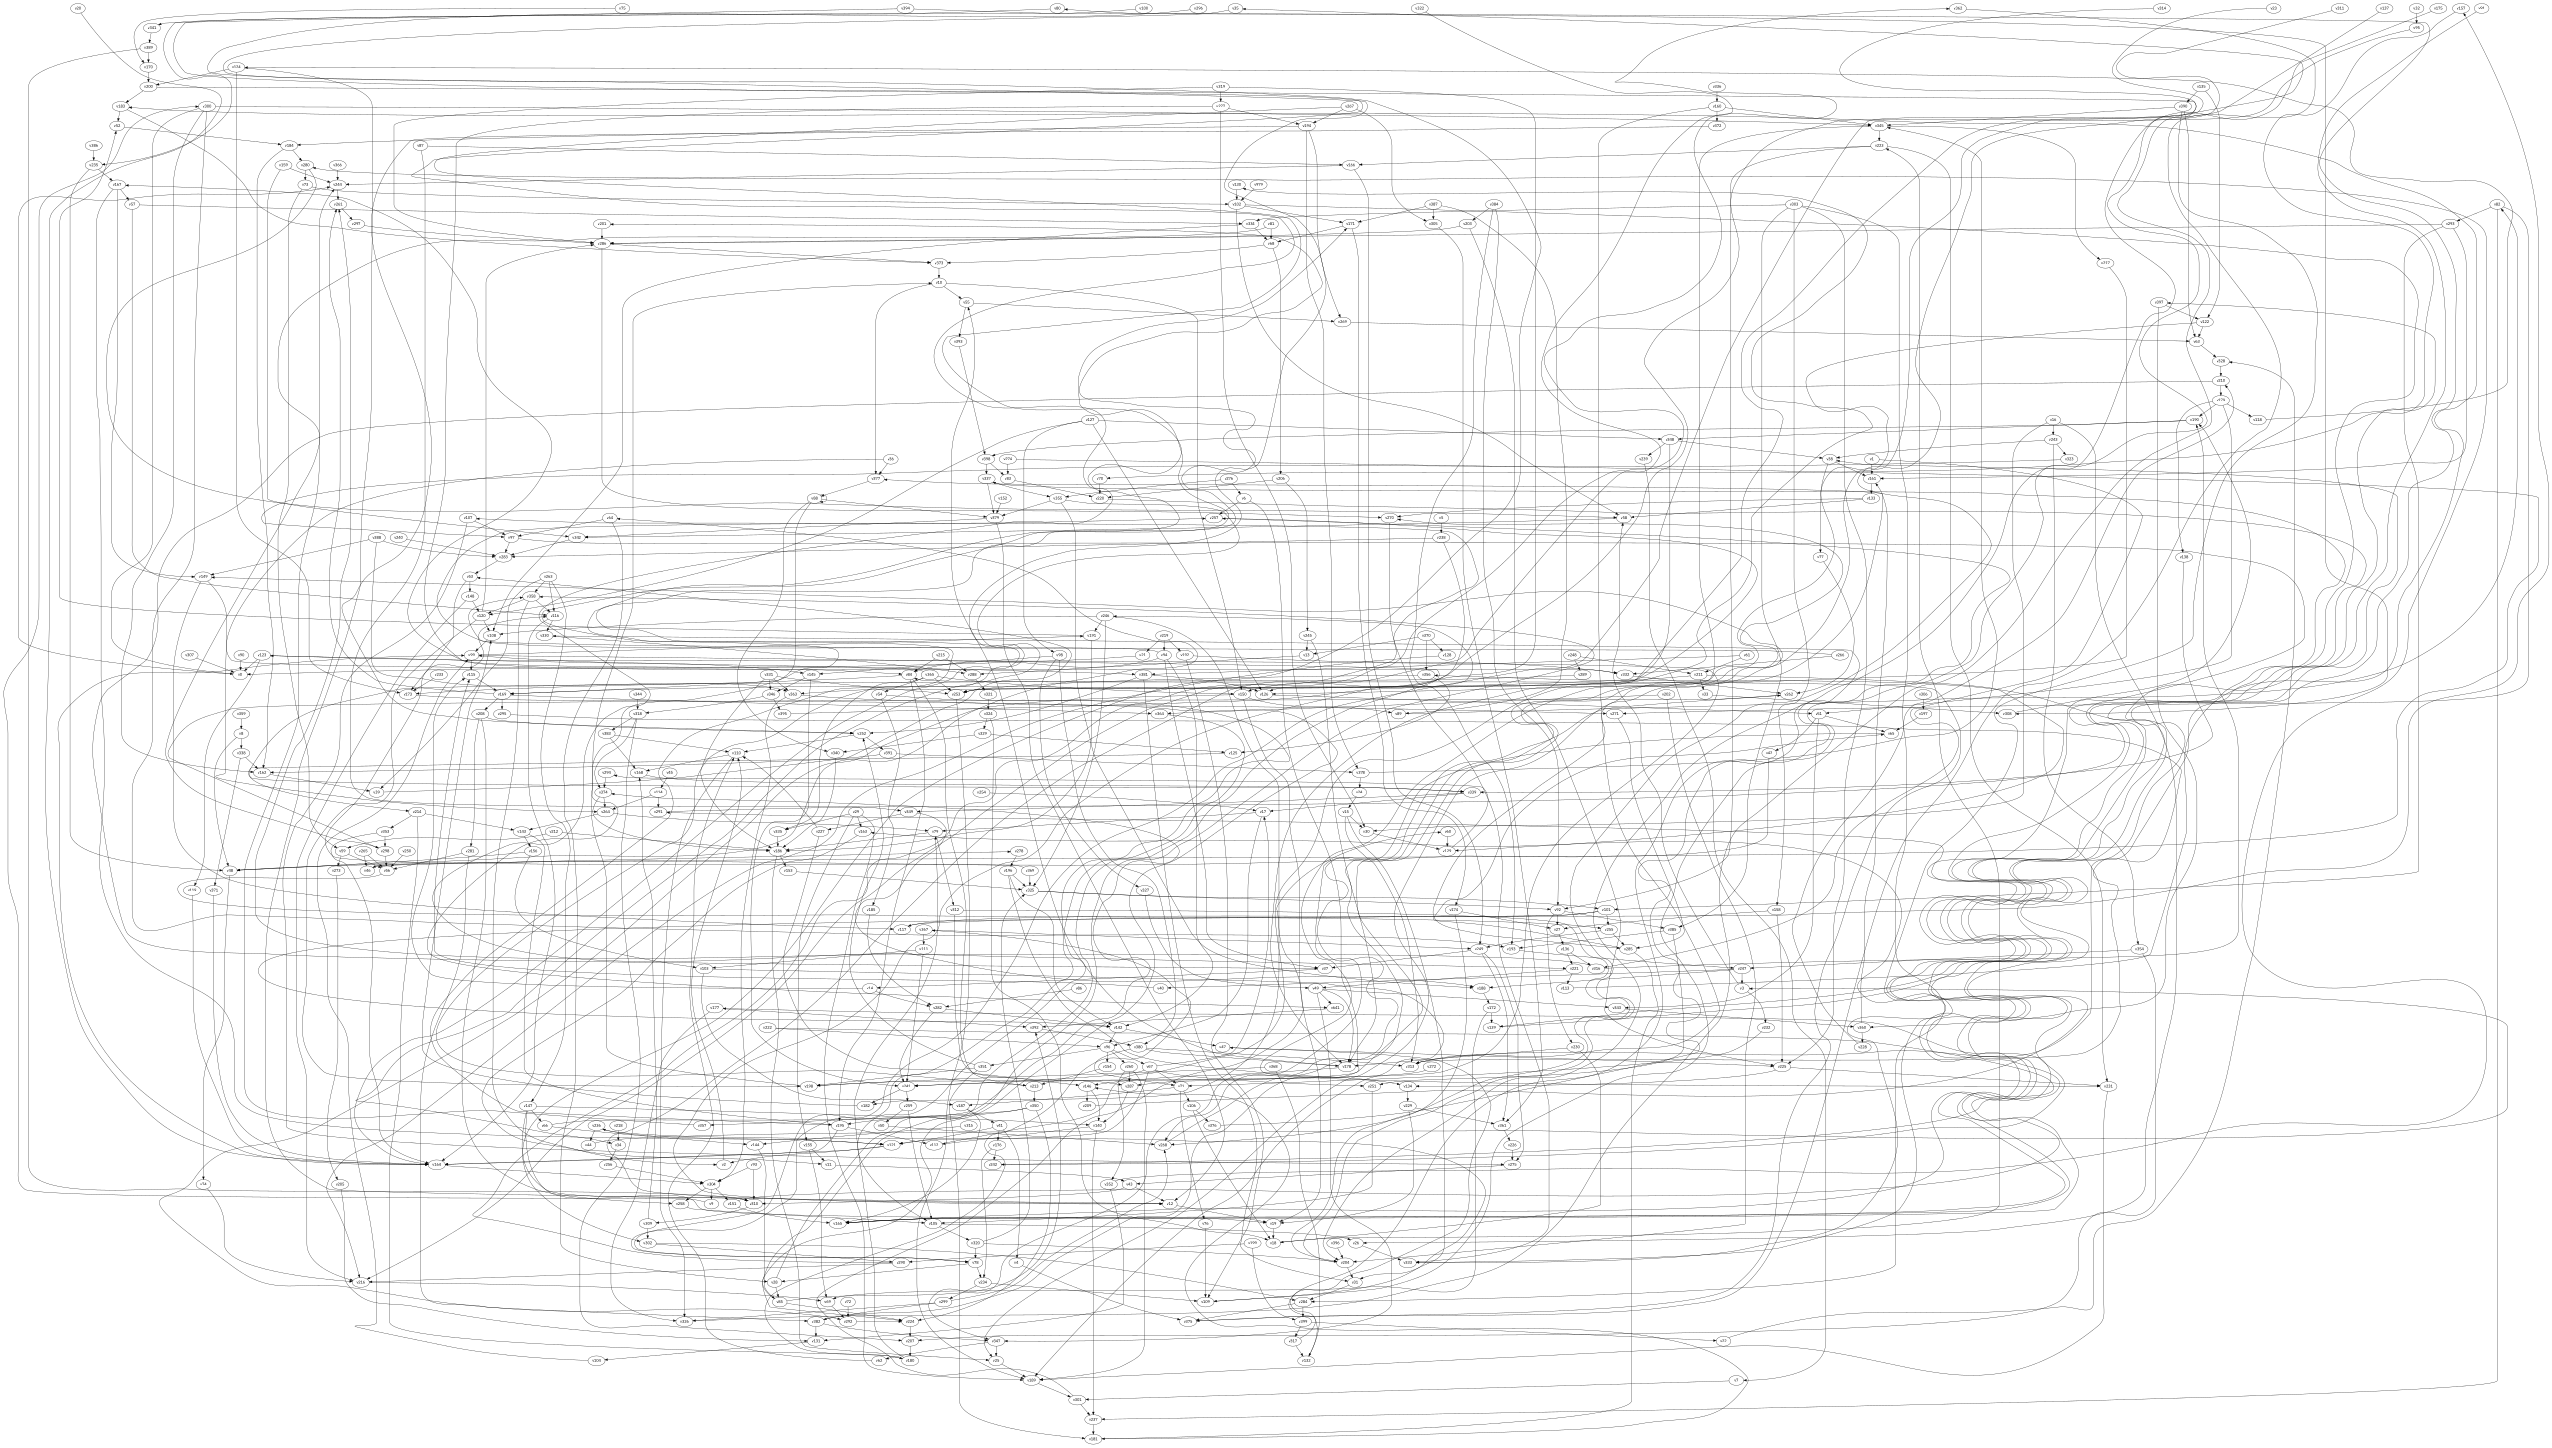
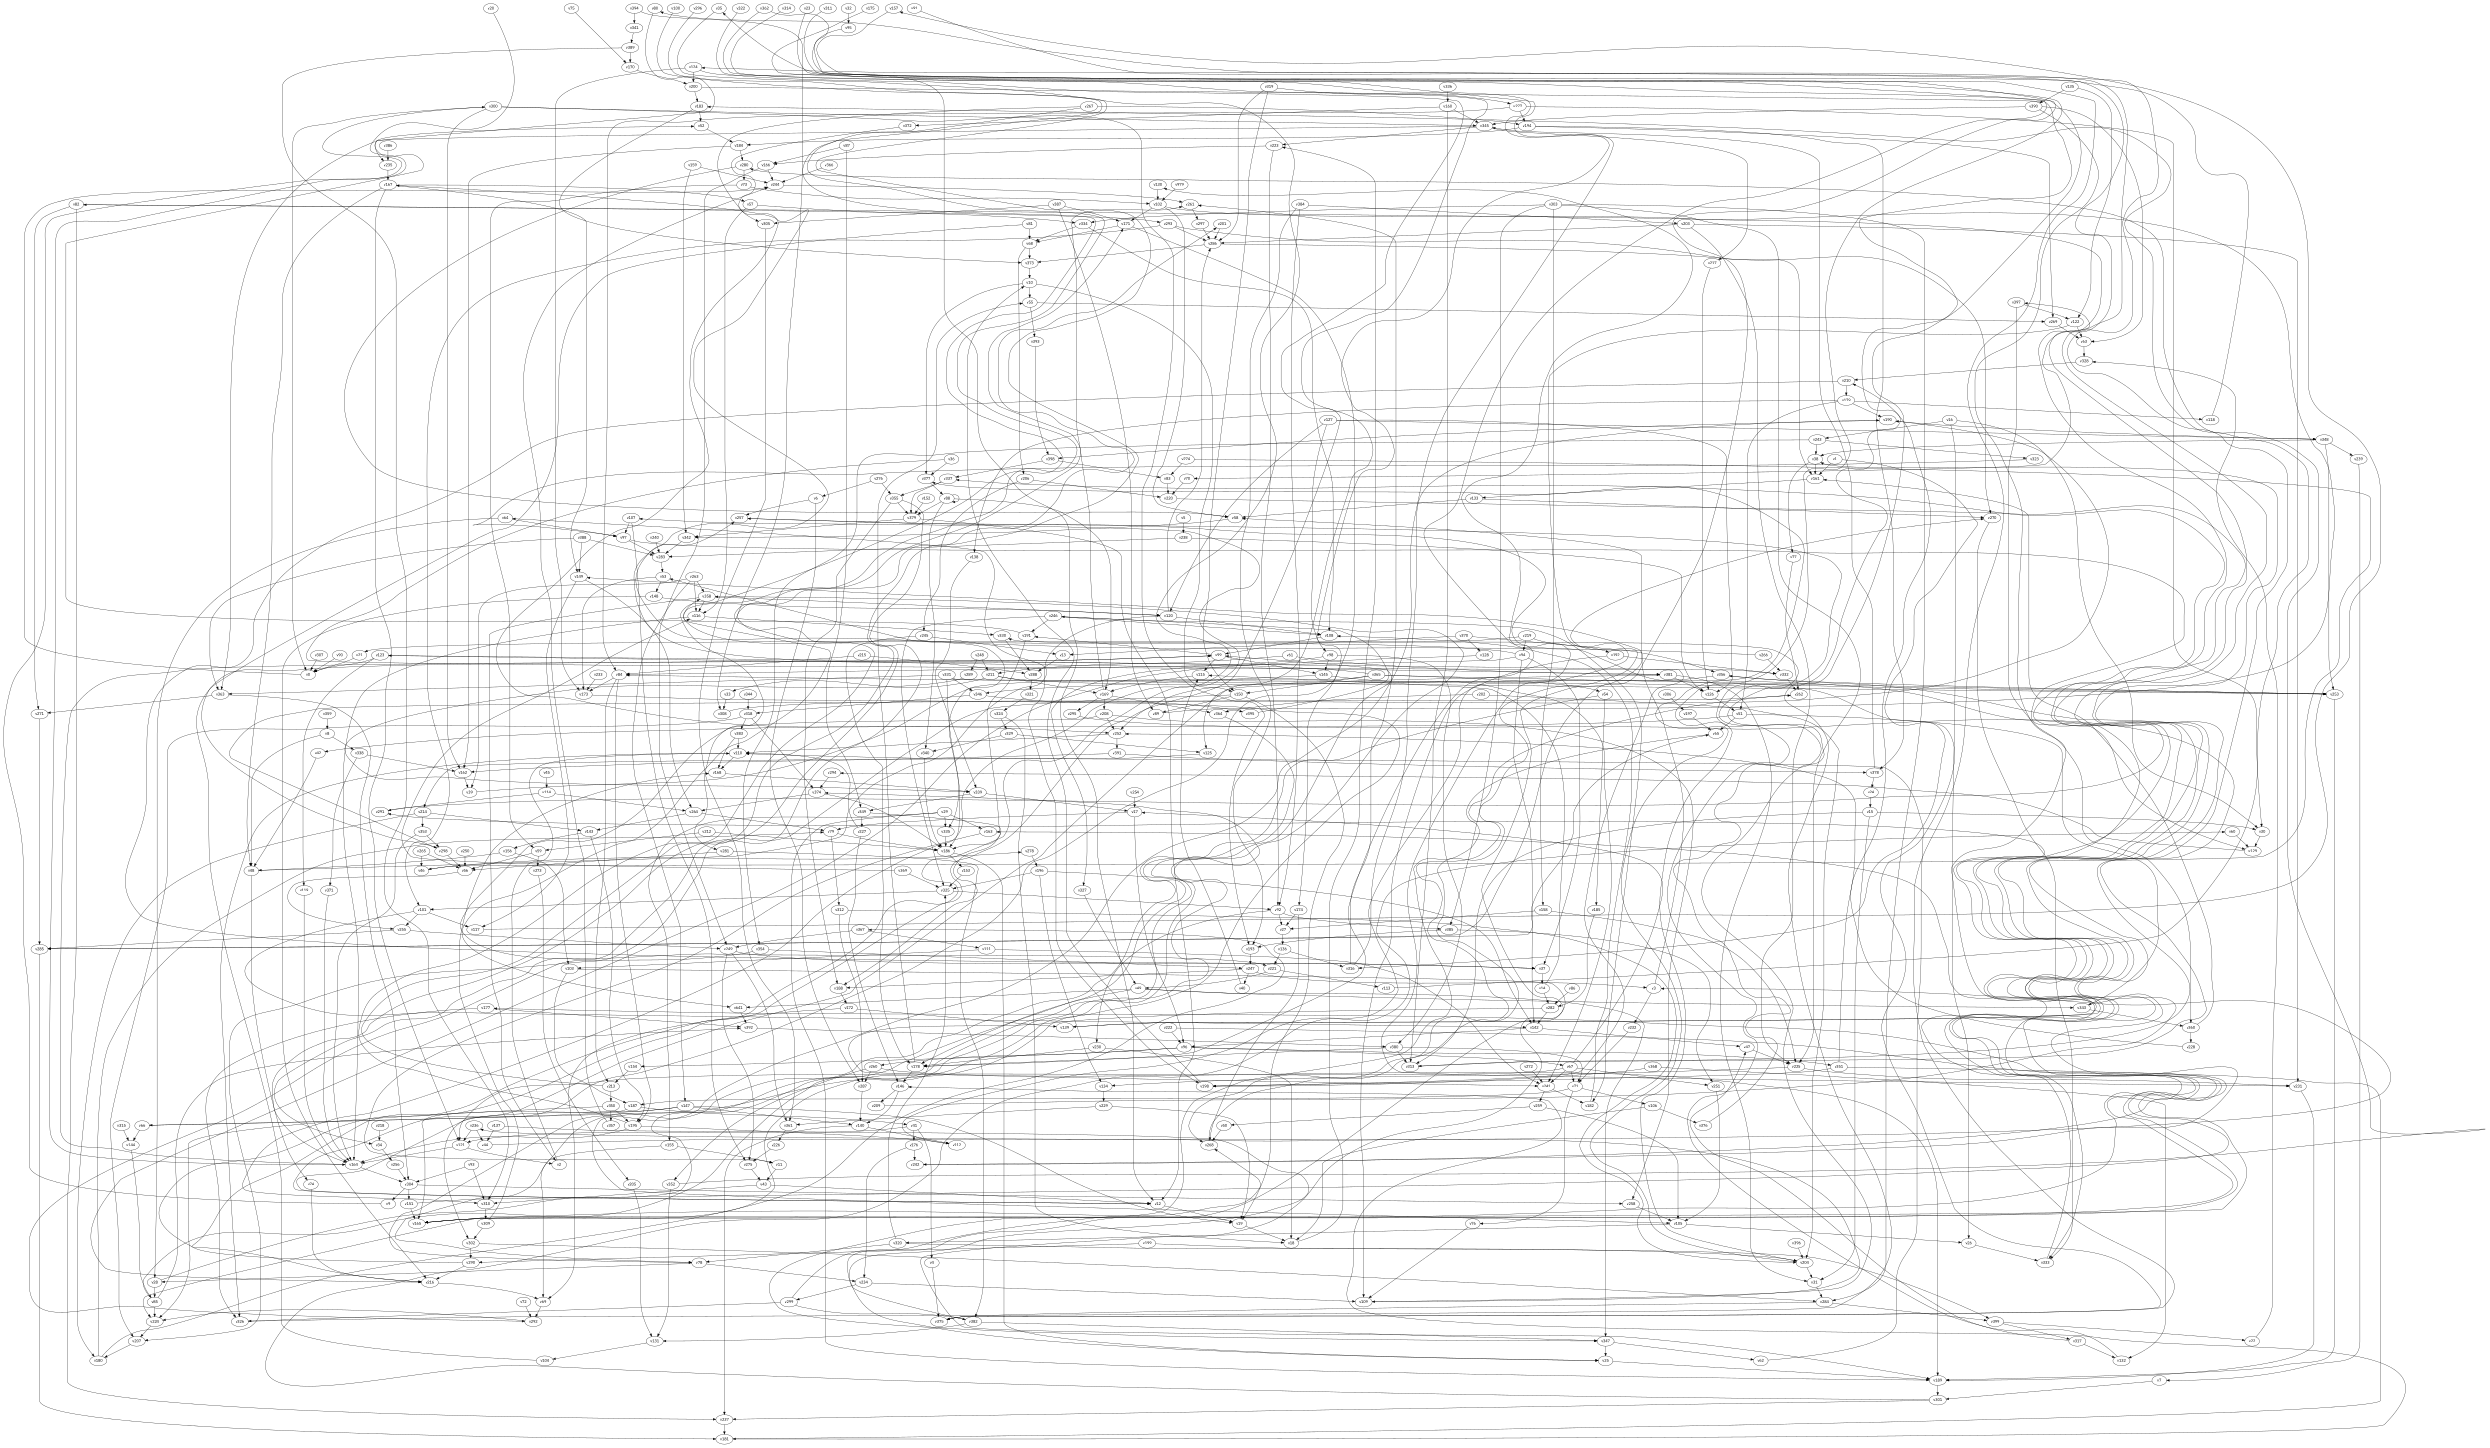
(70, 578) -> (272, 504)
(1503, 603) -> (1102, 797)
(1951, 622) -> (2298, 367)
none -> (491, 1134)
